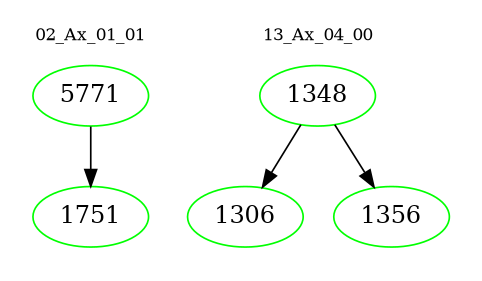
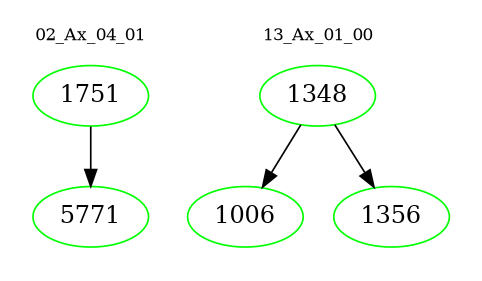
(91, 36) -> (91, 36)
(318, 36) -> (318, 36)
(91, 148) -> (91, 148)
(245, 217) -> (245, 217)
